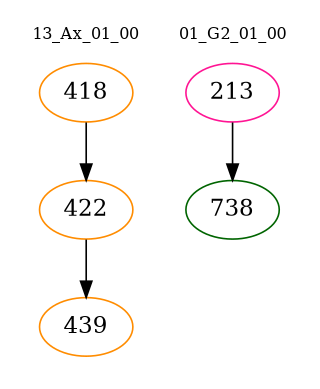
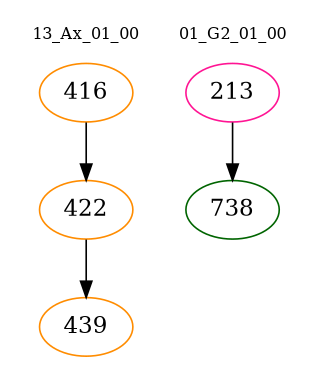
(86, 93) -> (86, 93)
